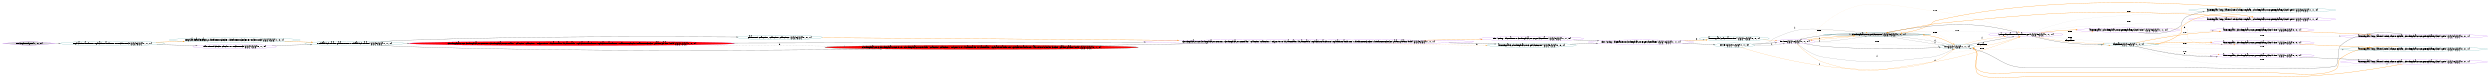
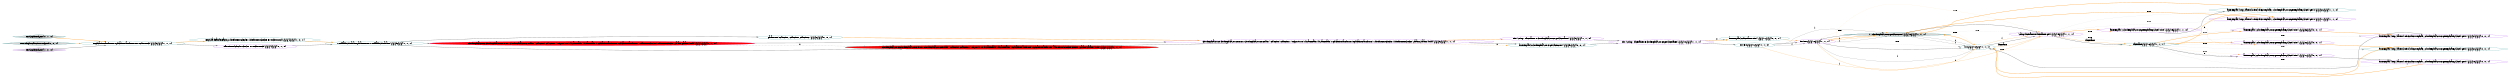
none -> (39, 37)
none -> (39, 43)
